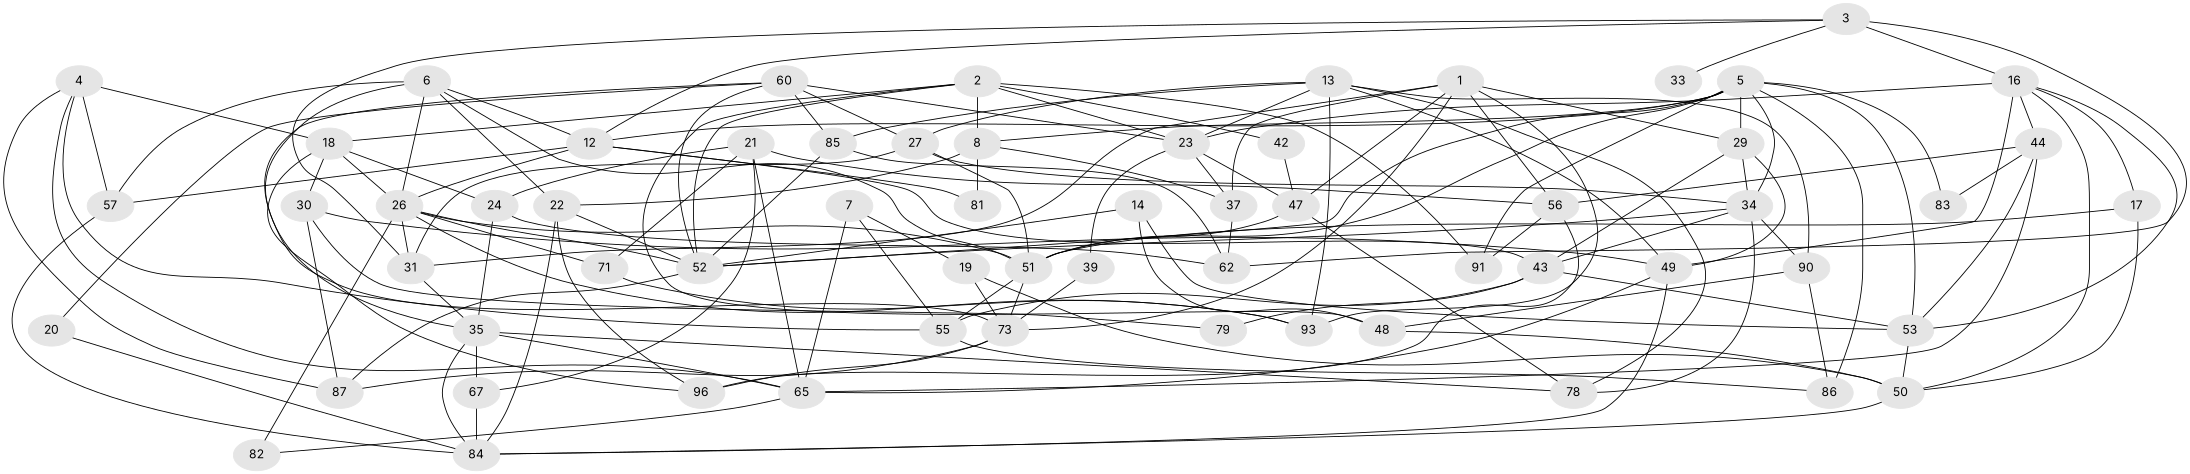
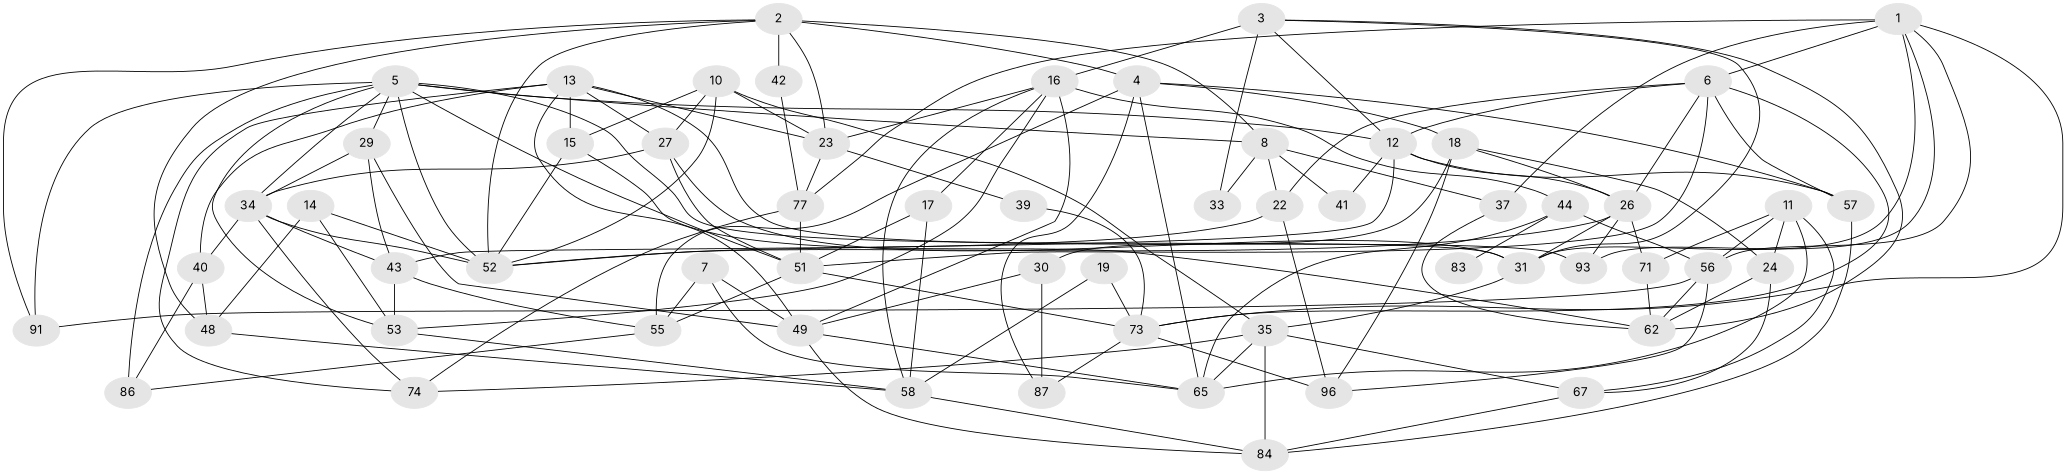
(785, 81) -> (716, 81)
(1873, 107) -> (688, 213)
(654, 112) -> (960, 43)
(1636, 120) -> (1803, 50)
(751, 144) -> (1789, 206)
(833, 144) -> (570, 144)
(1210, 175) -> none
none -> (1241, 175)
(978, 206) -> (1342, 206)
(1296, 206) -> (800, 206)
(888, 227) -> (759, 303)
(717, 228) -> none
(1984, 248) -> none
(486, 268) -> (1741, 353)
(1806, 268) -> (201, 268)
(513, 296) -> none
none -> (1680, 299)
(955, 305) -> (1649, 299)
(536, 324) -> none
(52, 331) -> none
(1223, 331) -> none
(1574, 393) -> (414, 393)
(1901, 393) -> (909, 393)
(257, 455) -> none
